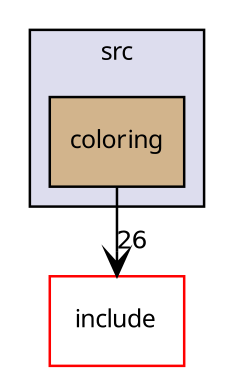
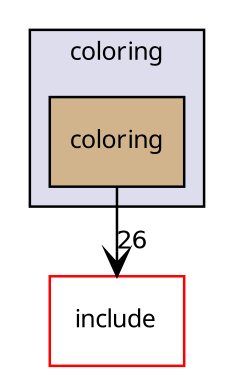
(117, 54) -> (117, 54)
